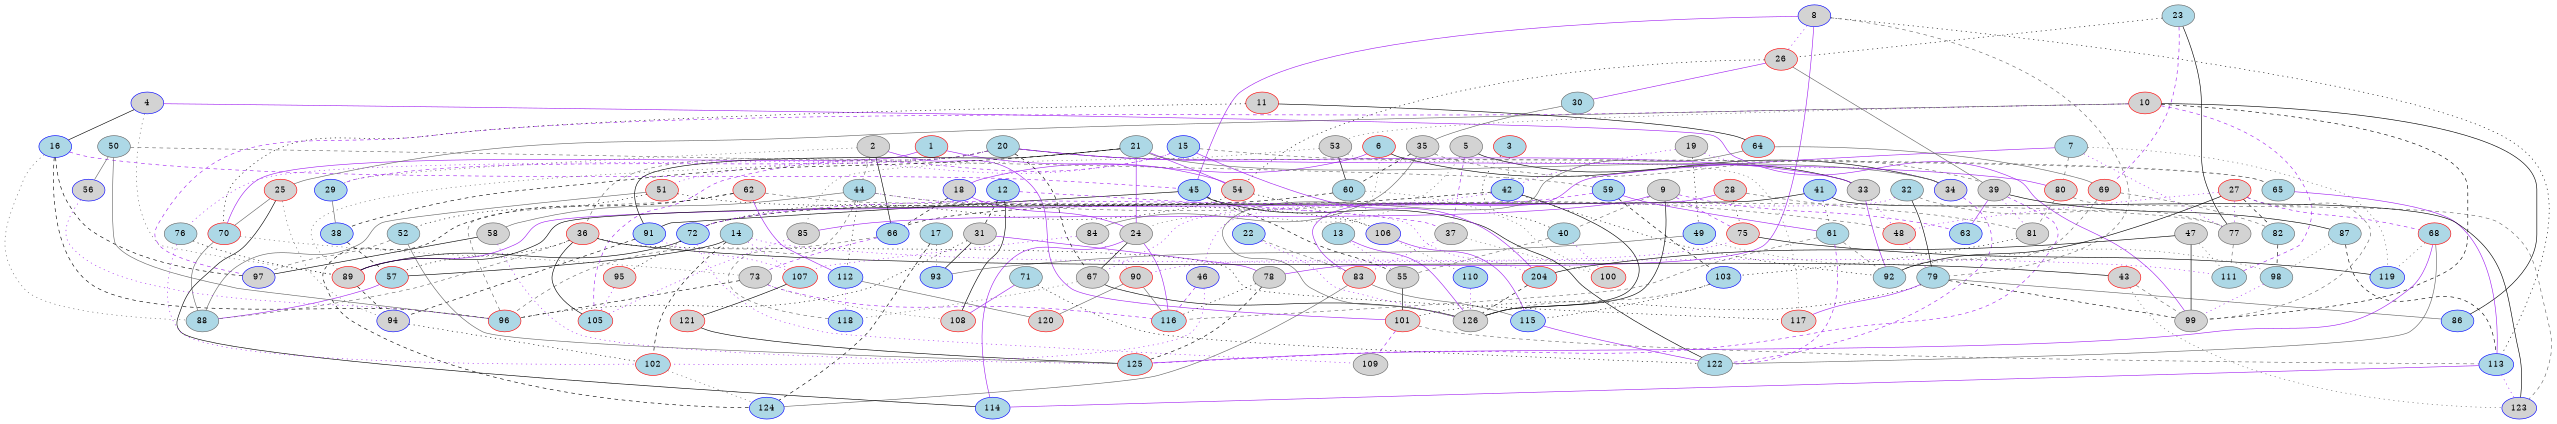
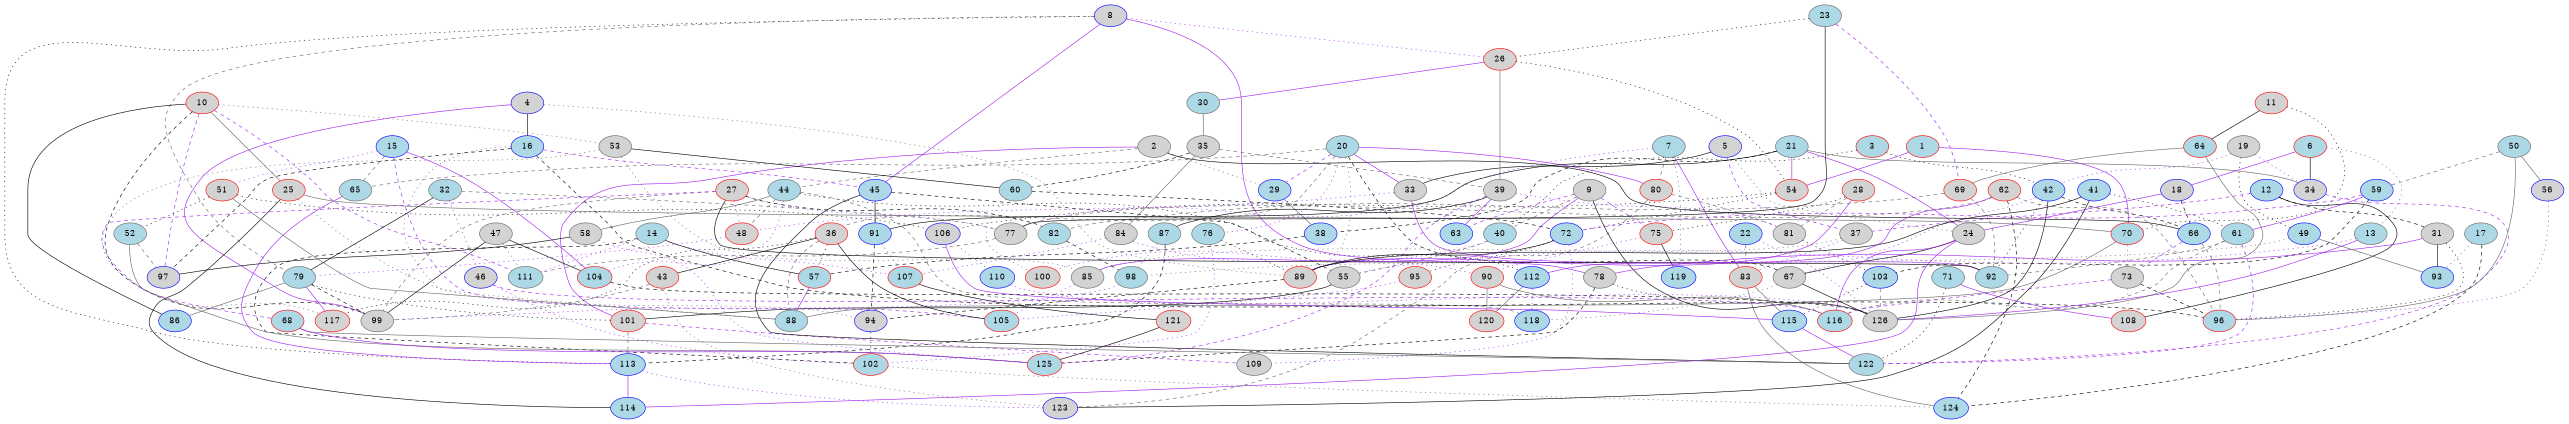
(1466, 147) -> (1725, 147)
(1529, 255) -> (1414, 249)
(2411, 255) -> none
(1540, 277) -> (595, 277)
